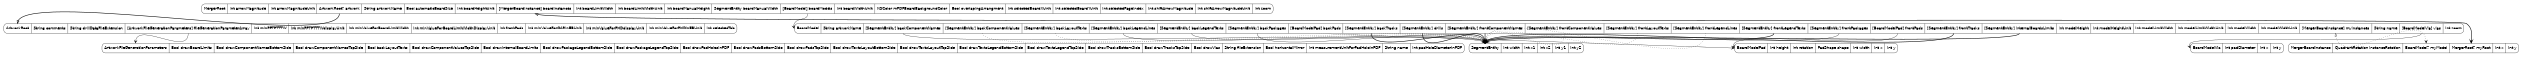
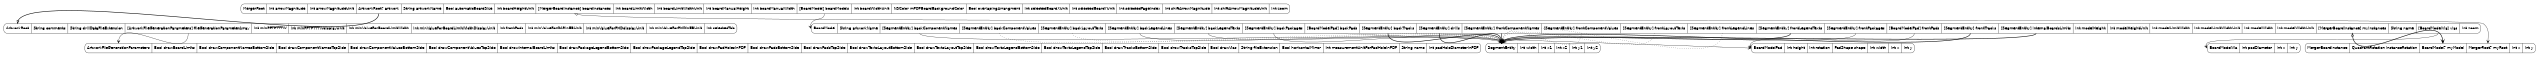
(746, 9) -> (774, 9)
(1511, 20) -> (1539, 20)
(2383, 37) -> (2400, 37)
(388, 48) -> (387, 48)
